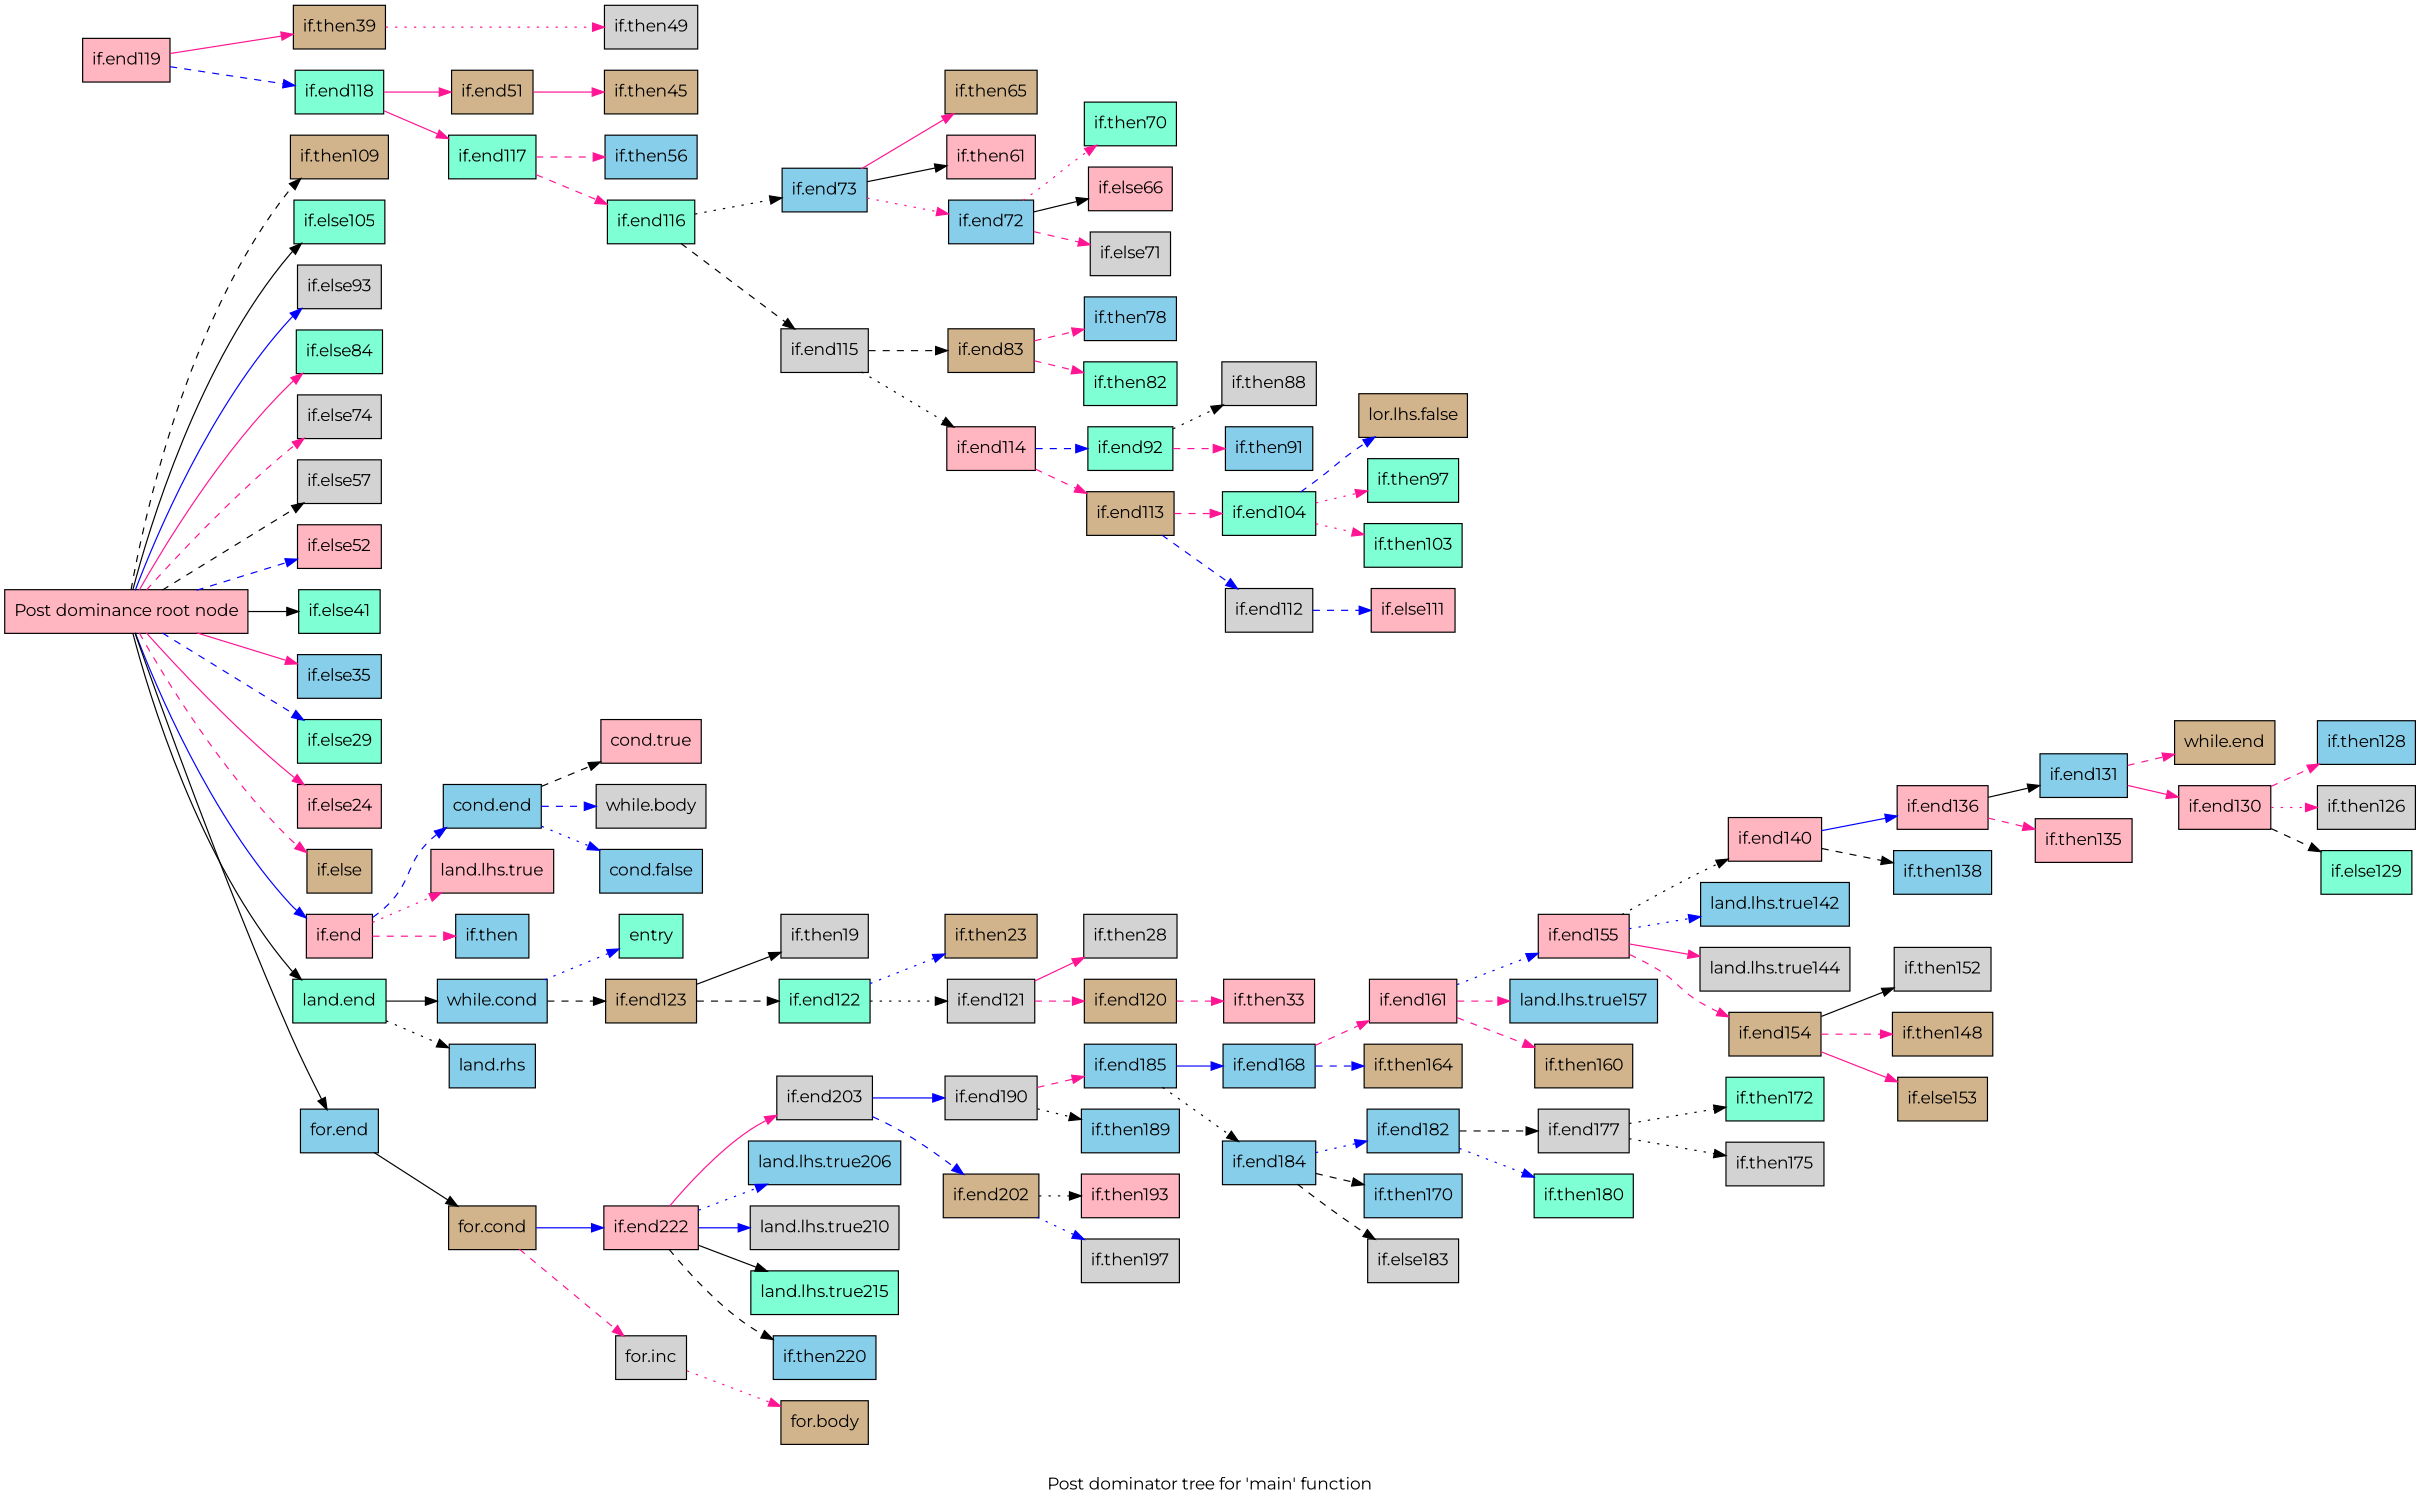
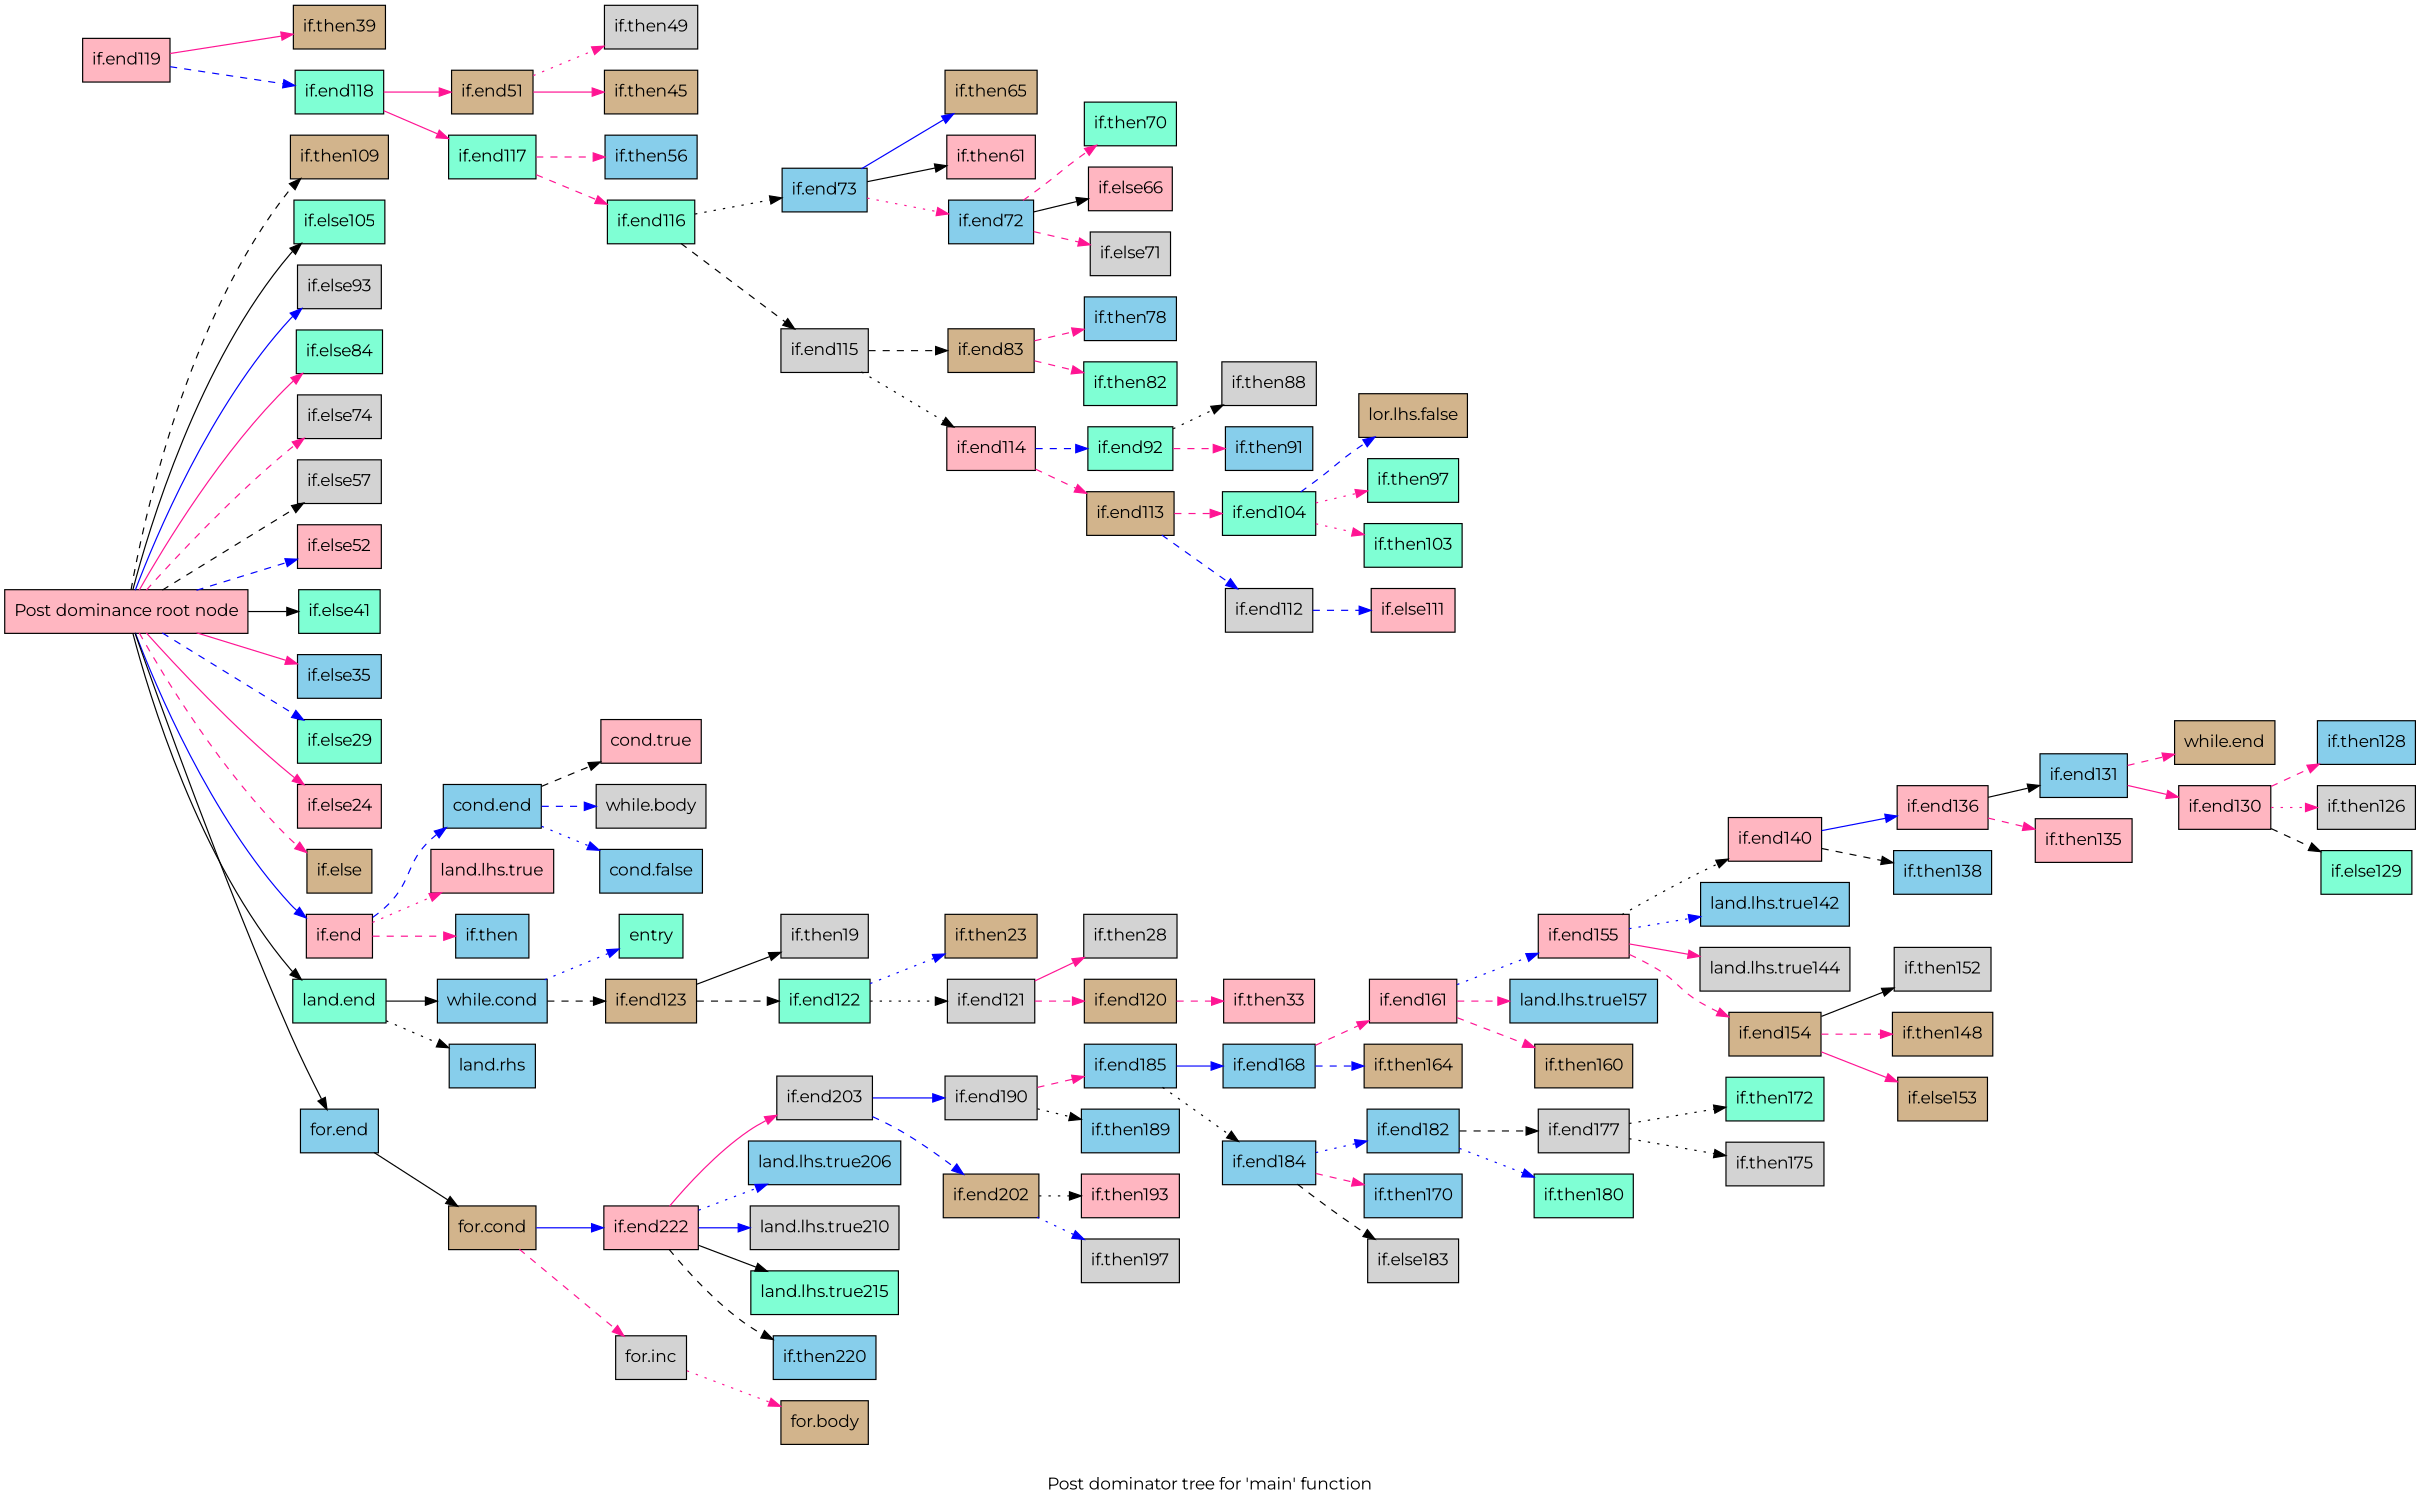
(489, 27) -> (563, 63)
(902, 144) -> (902, 144)
(1055, 176) -> (1055, 176)
(1334, 1178) -> (1334, 1178)
